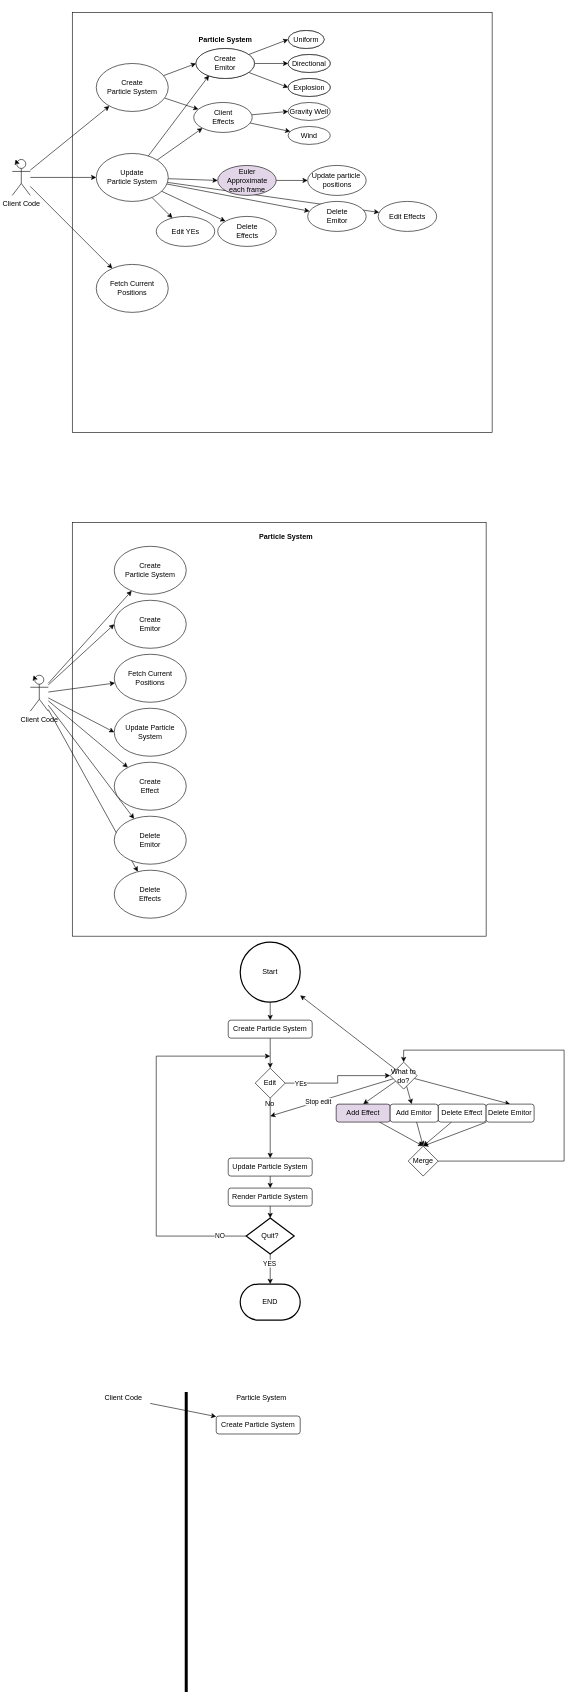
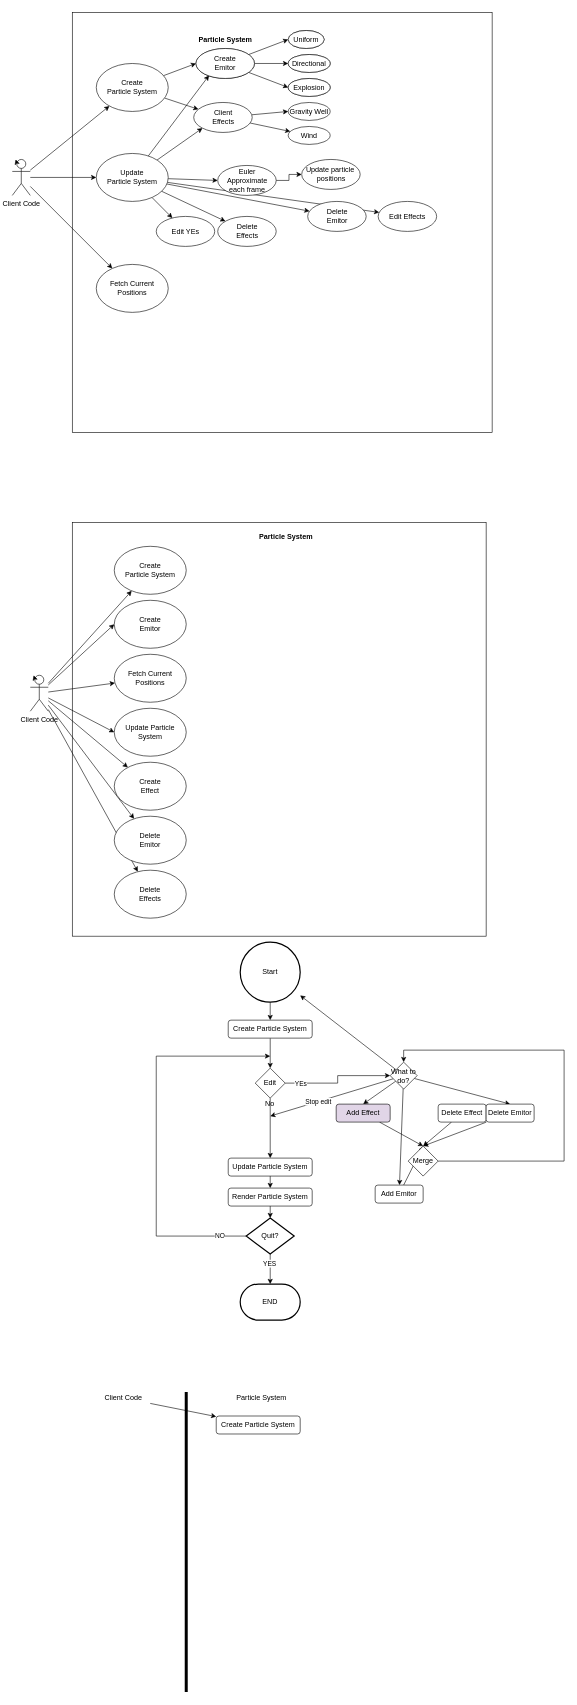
(247, 180) -> (247, 180)
(337, 180) -> (331, 174)
(414, 1113) -> (399, 1194)
